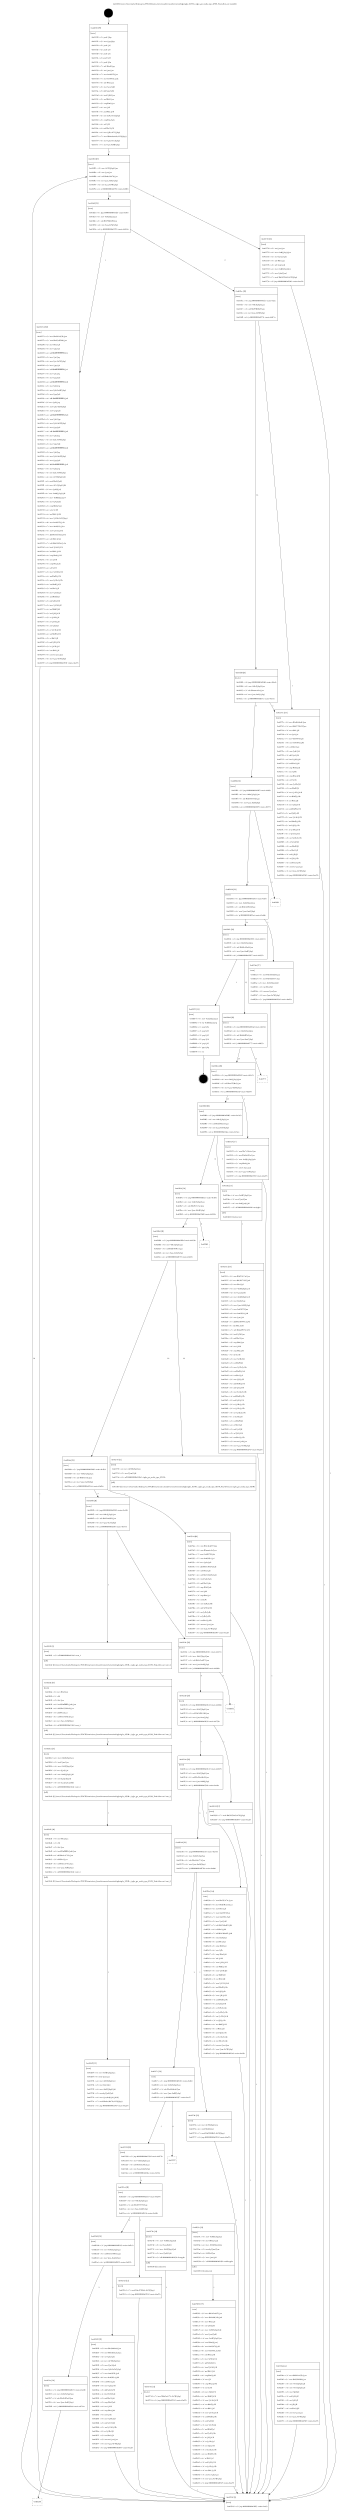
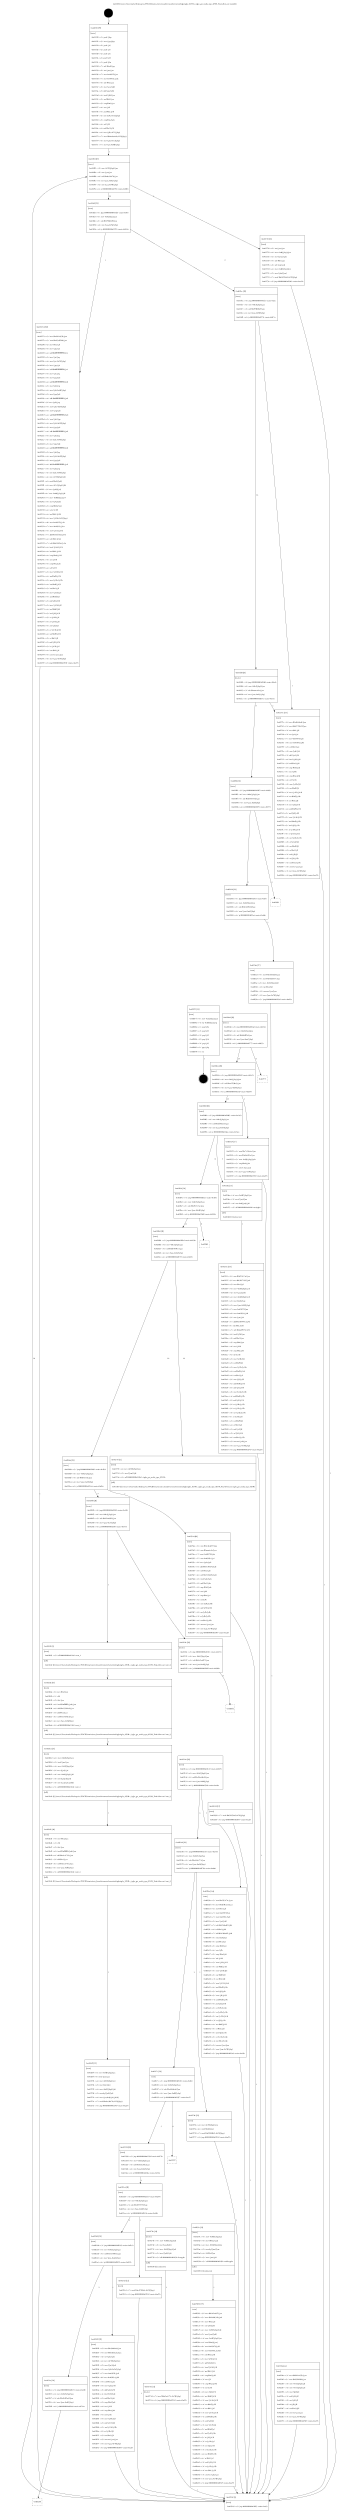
(245, 943) -> none
(200, 1709) -> none
